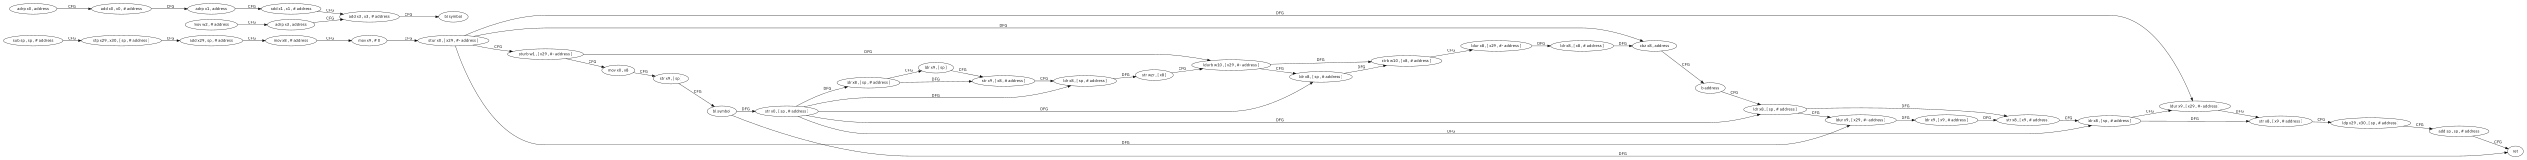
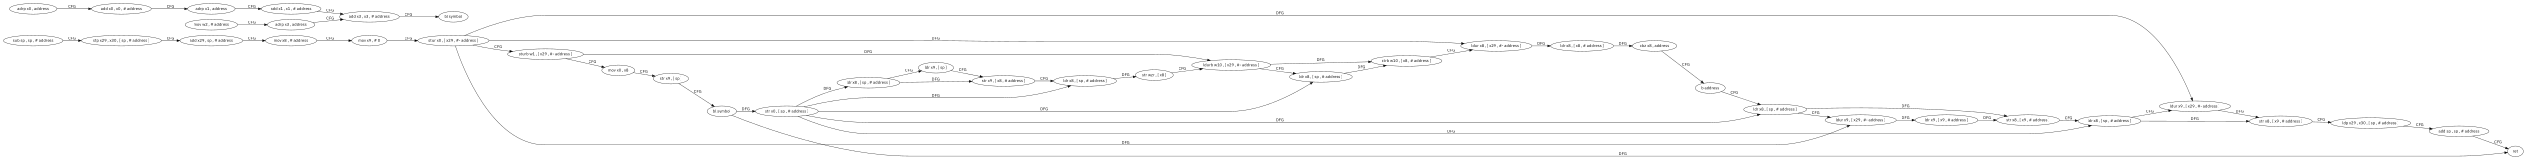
(1057, 28) -> (975, 41)
